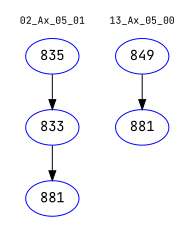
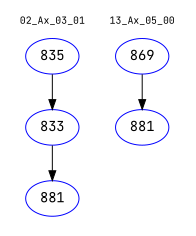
(53, 21) -> (53, 21)
(142, 56) -> (142, 56)
